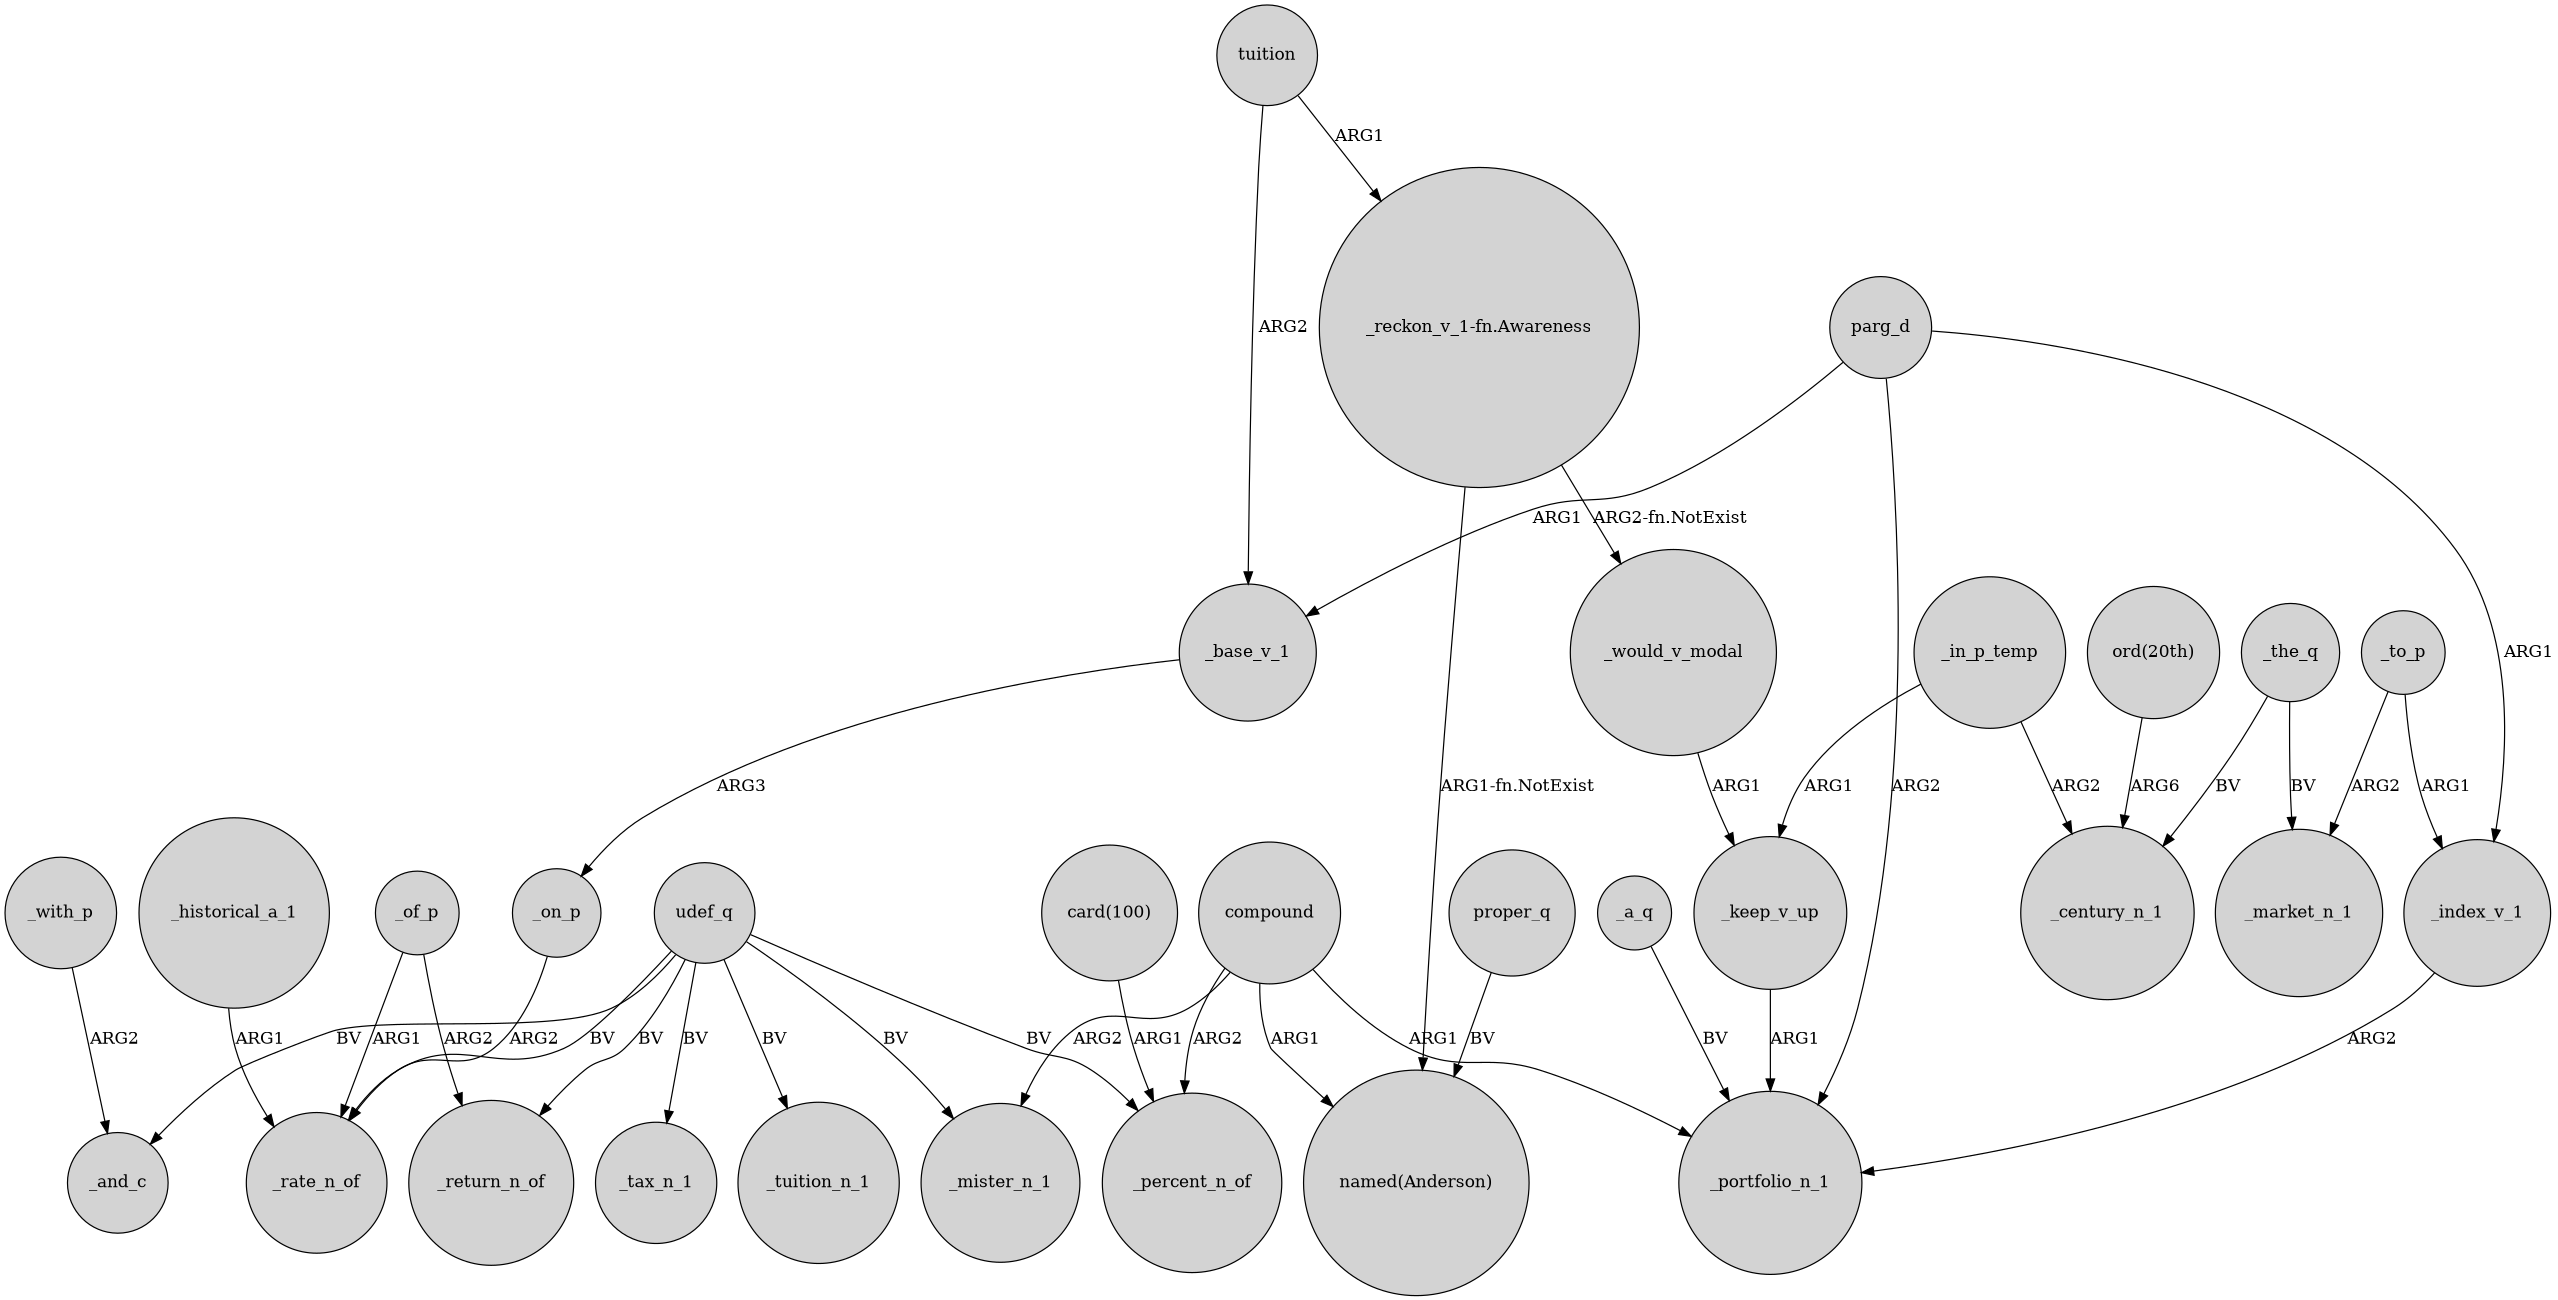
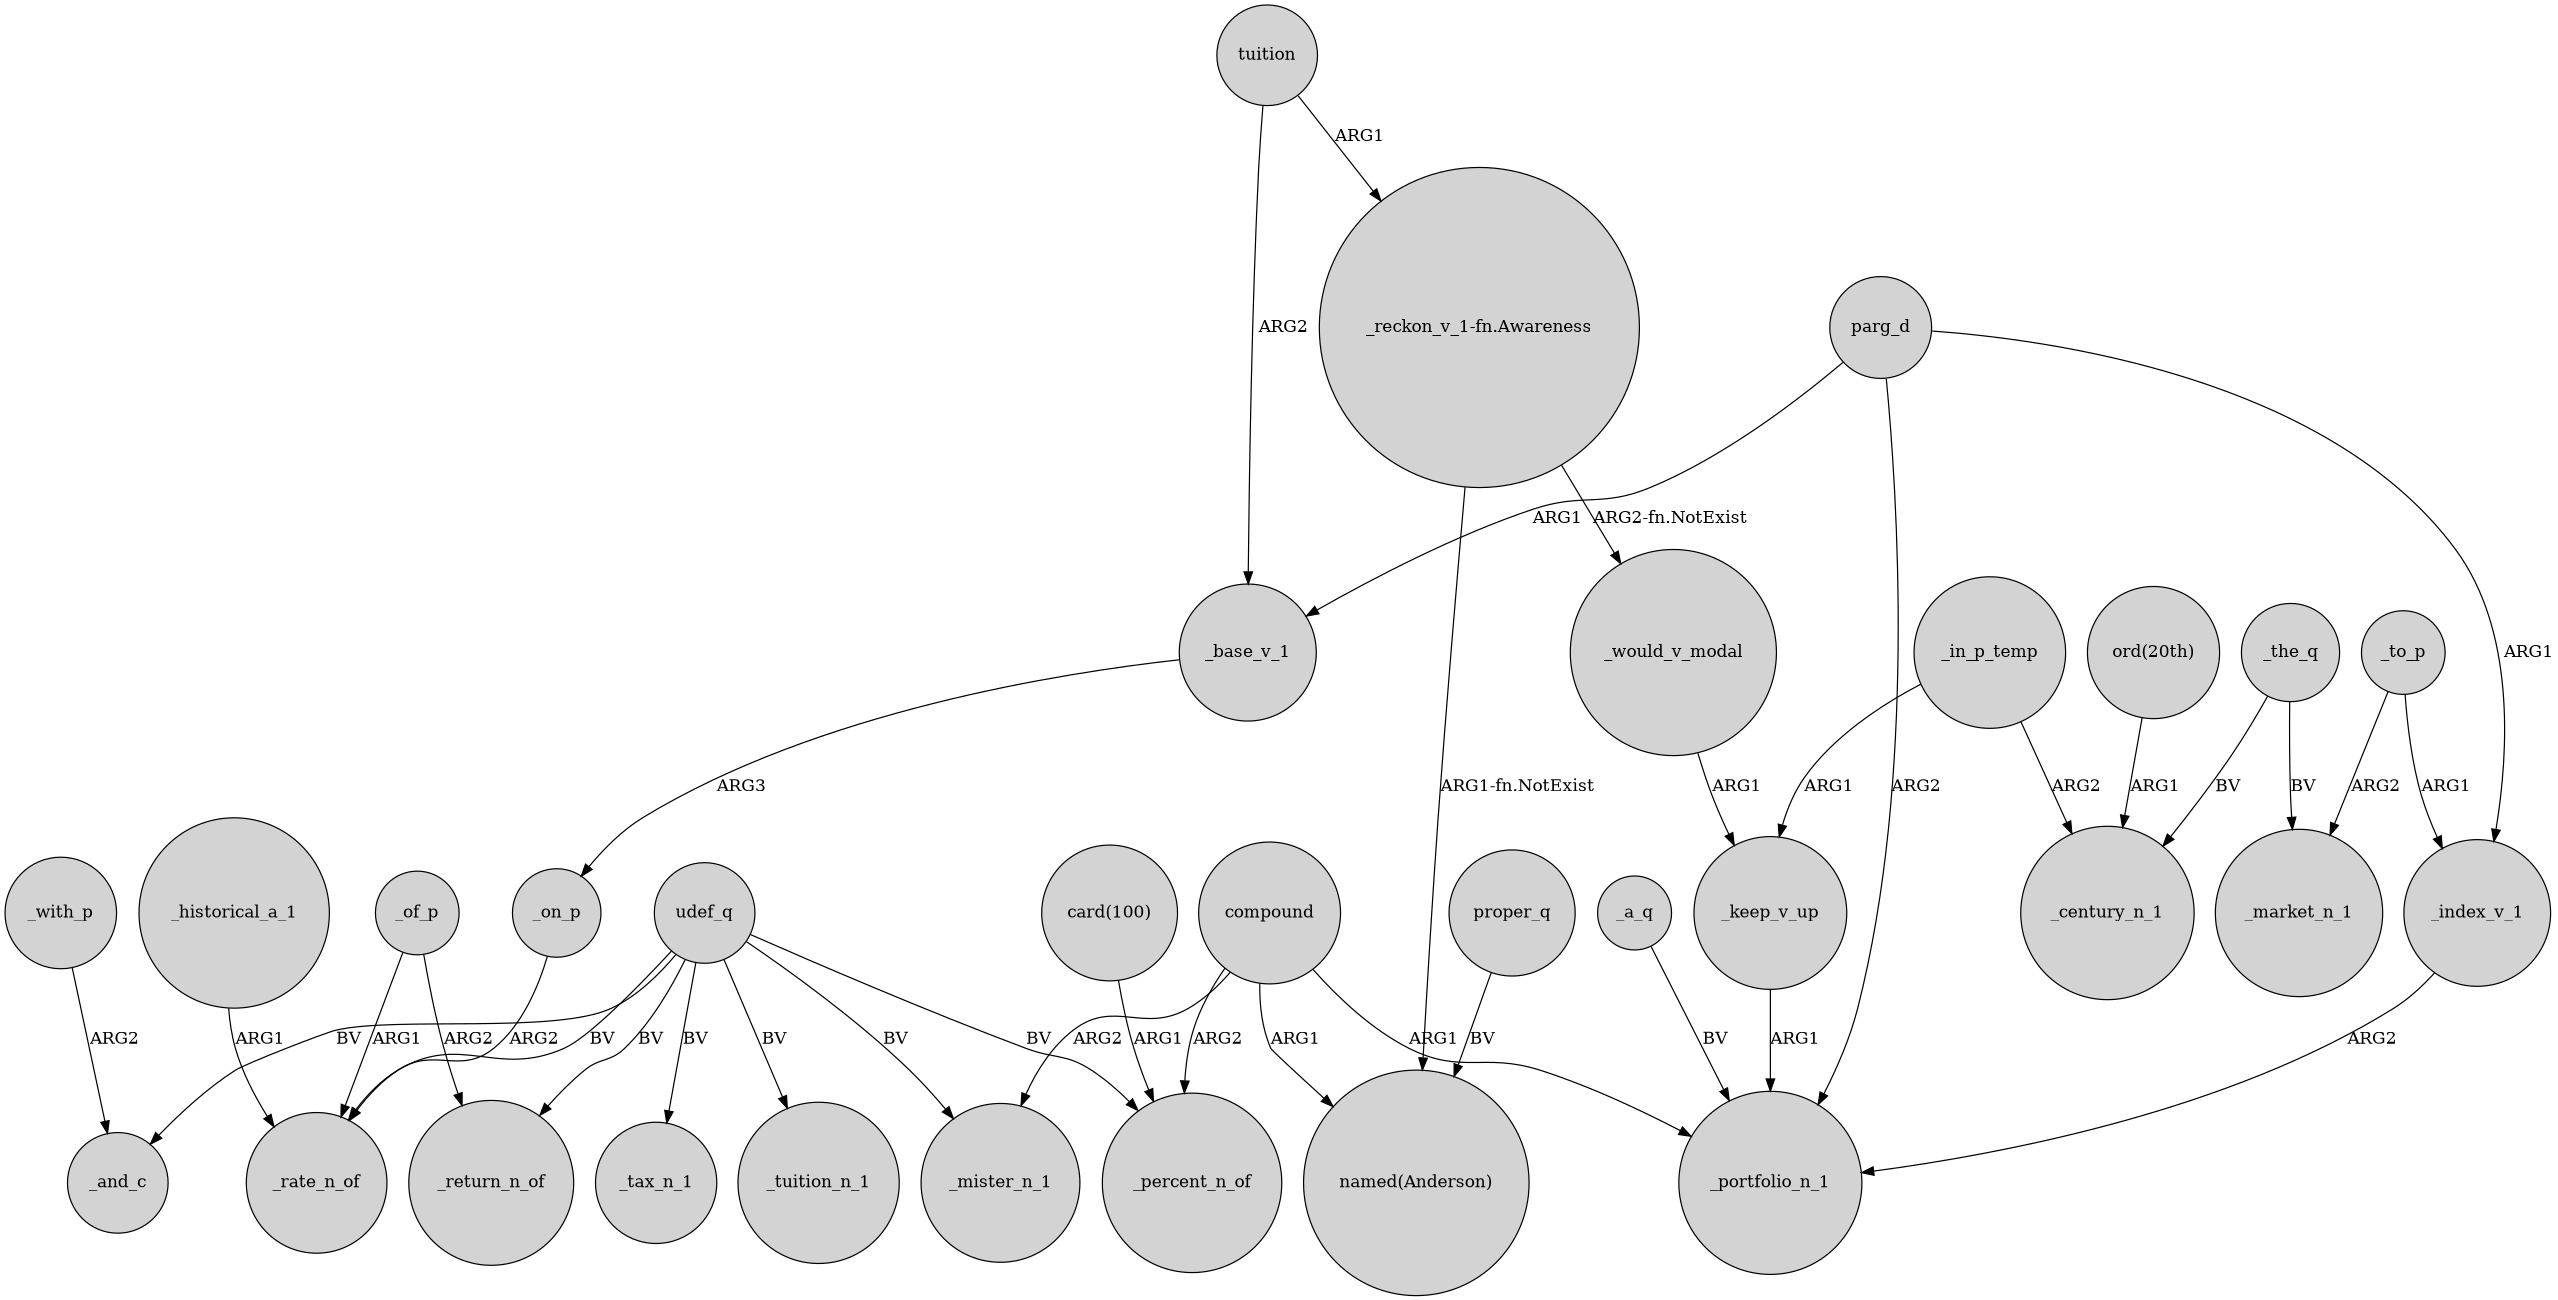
(2155, 787) -> (2155, 787)
